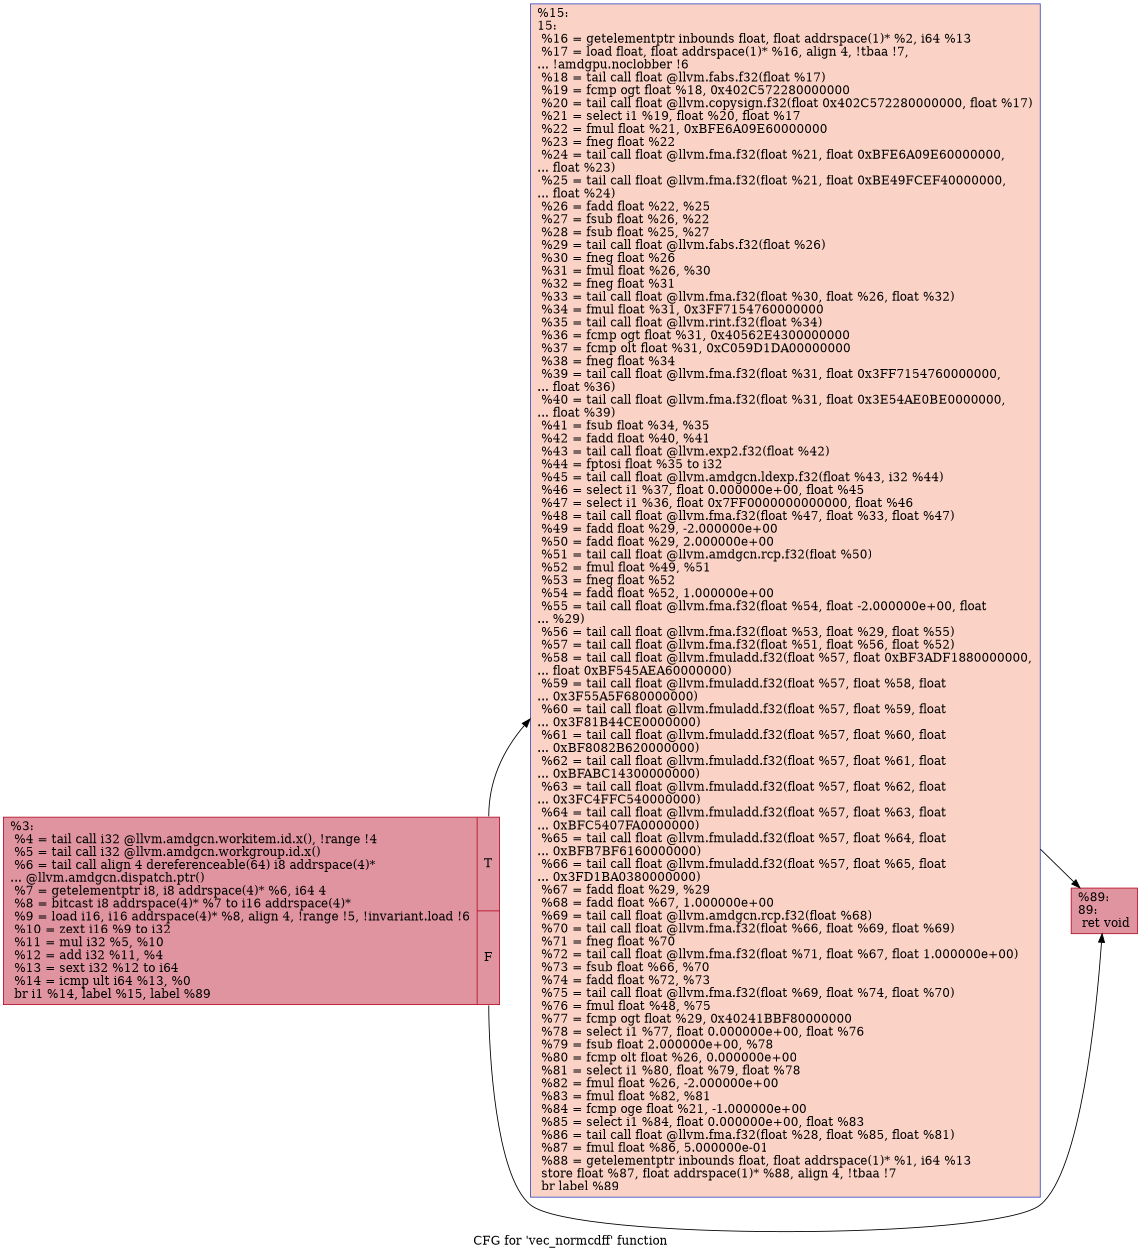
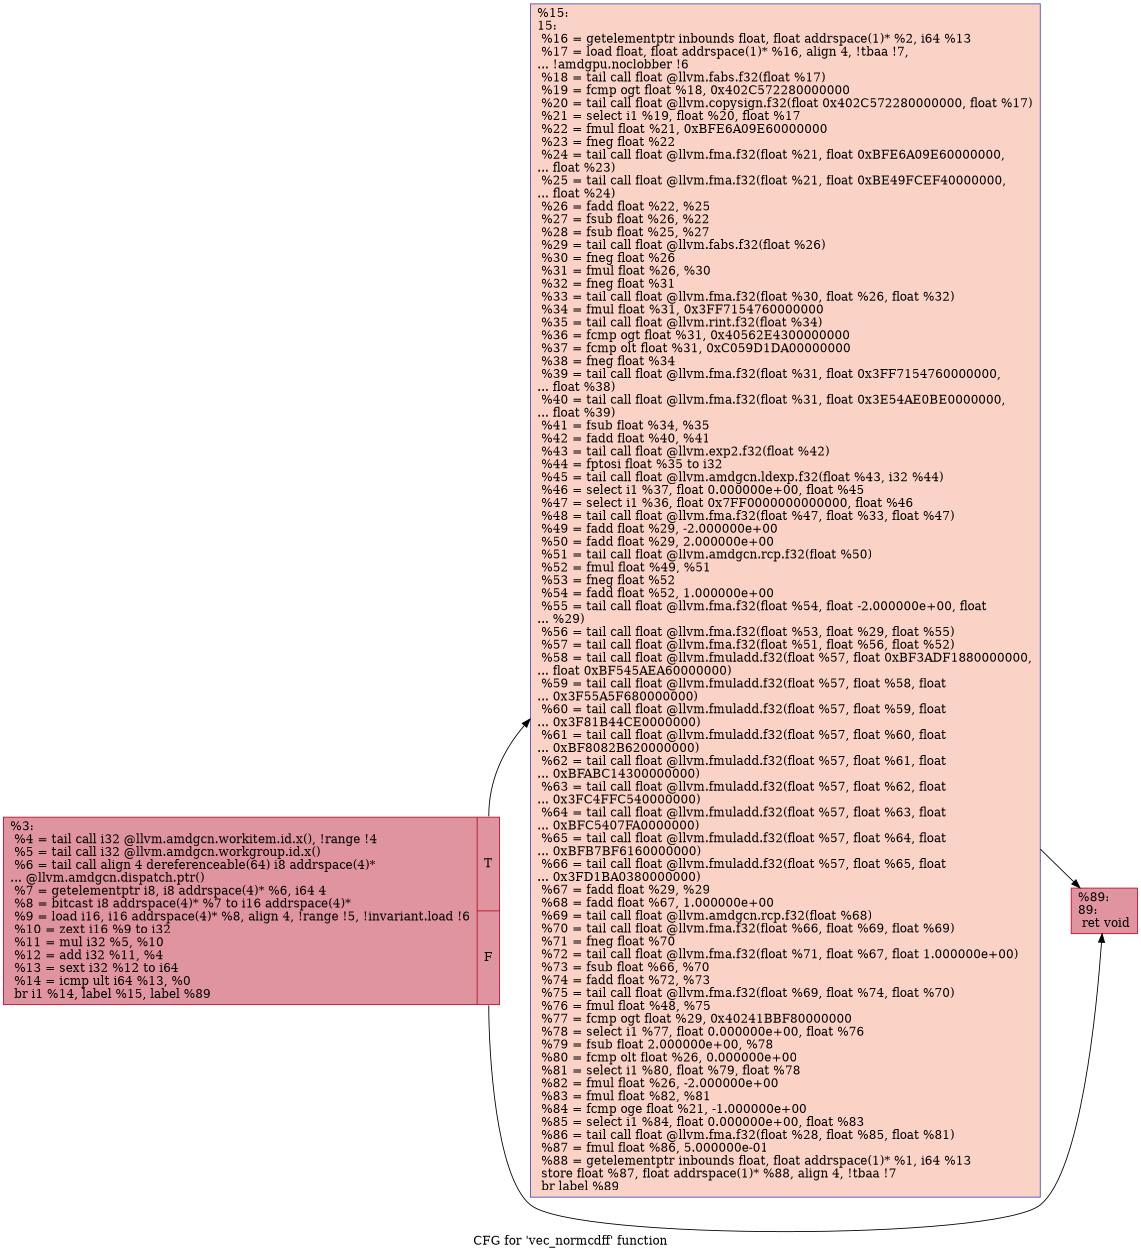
(576, 387) -> (576, 387)
